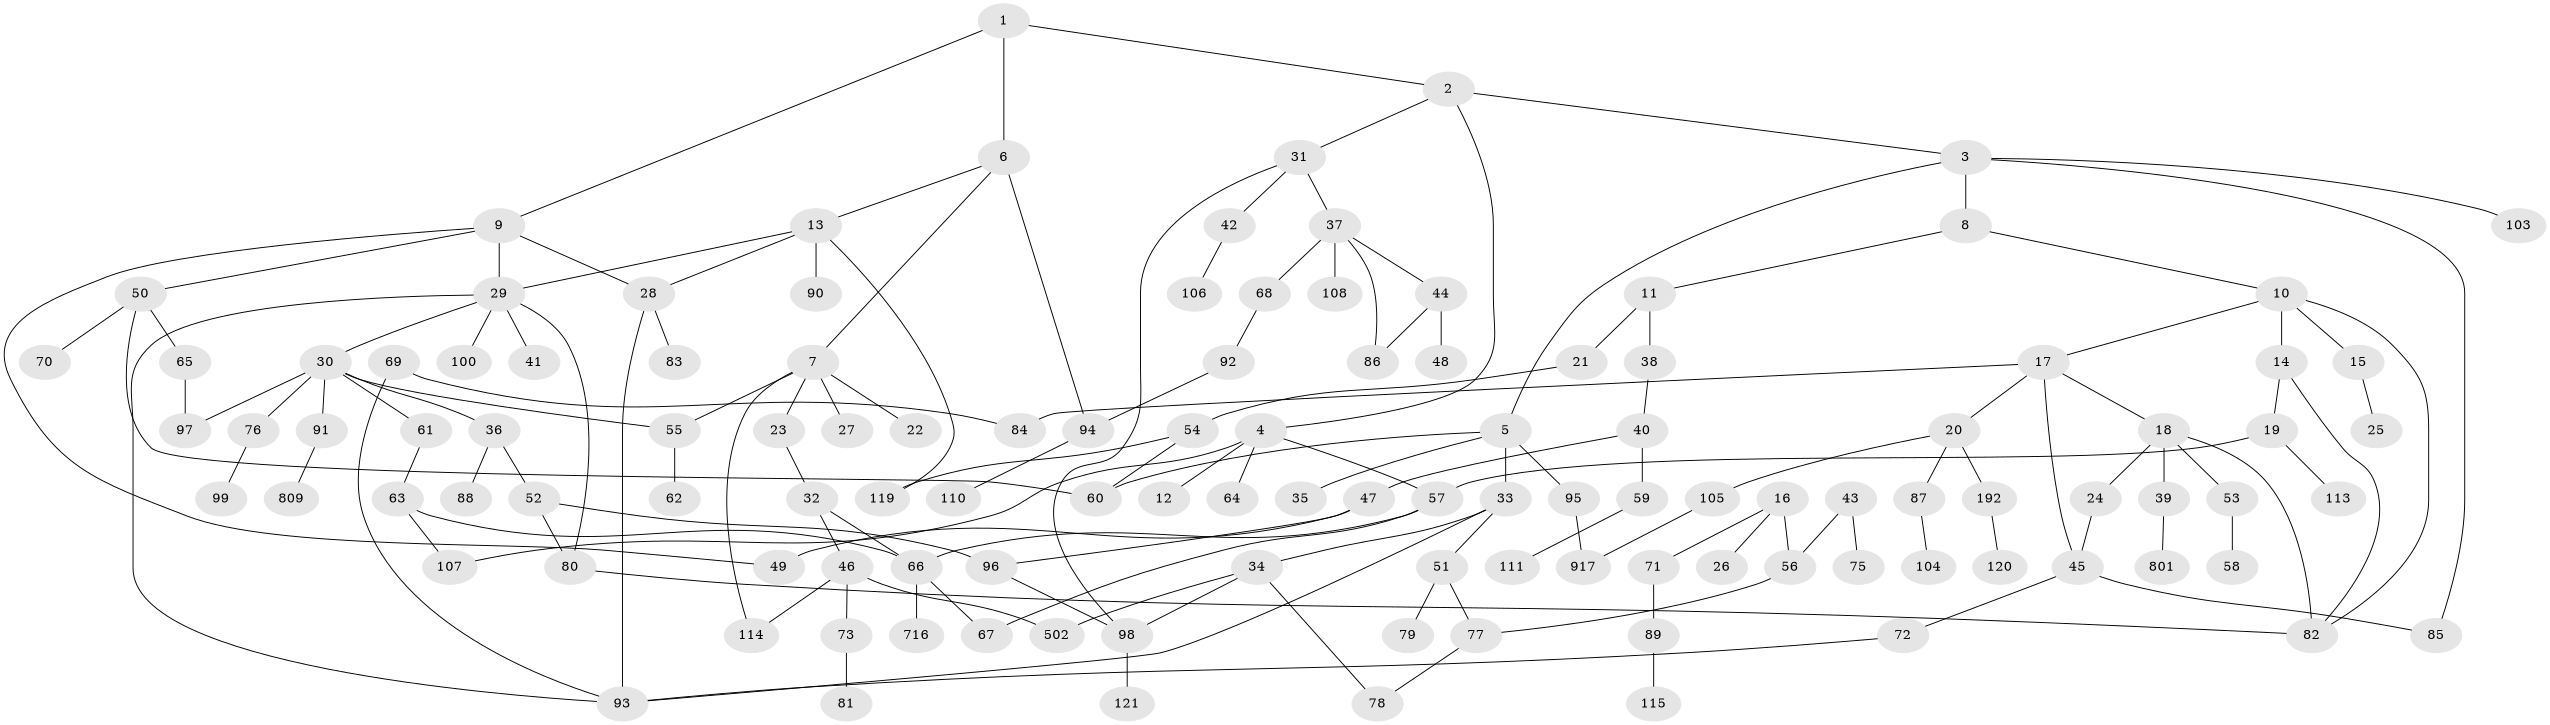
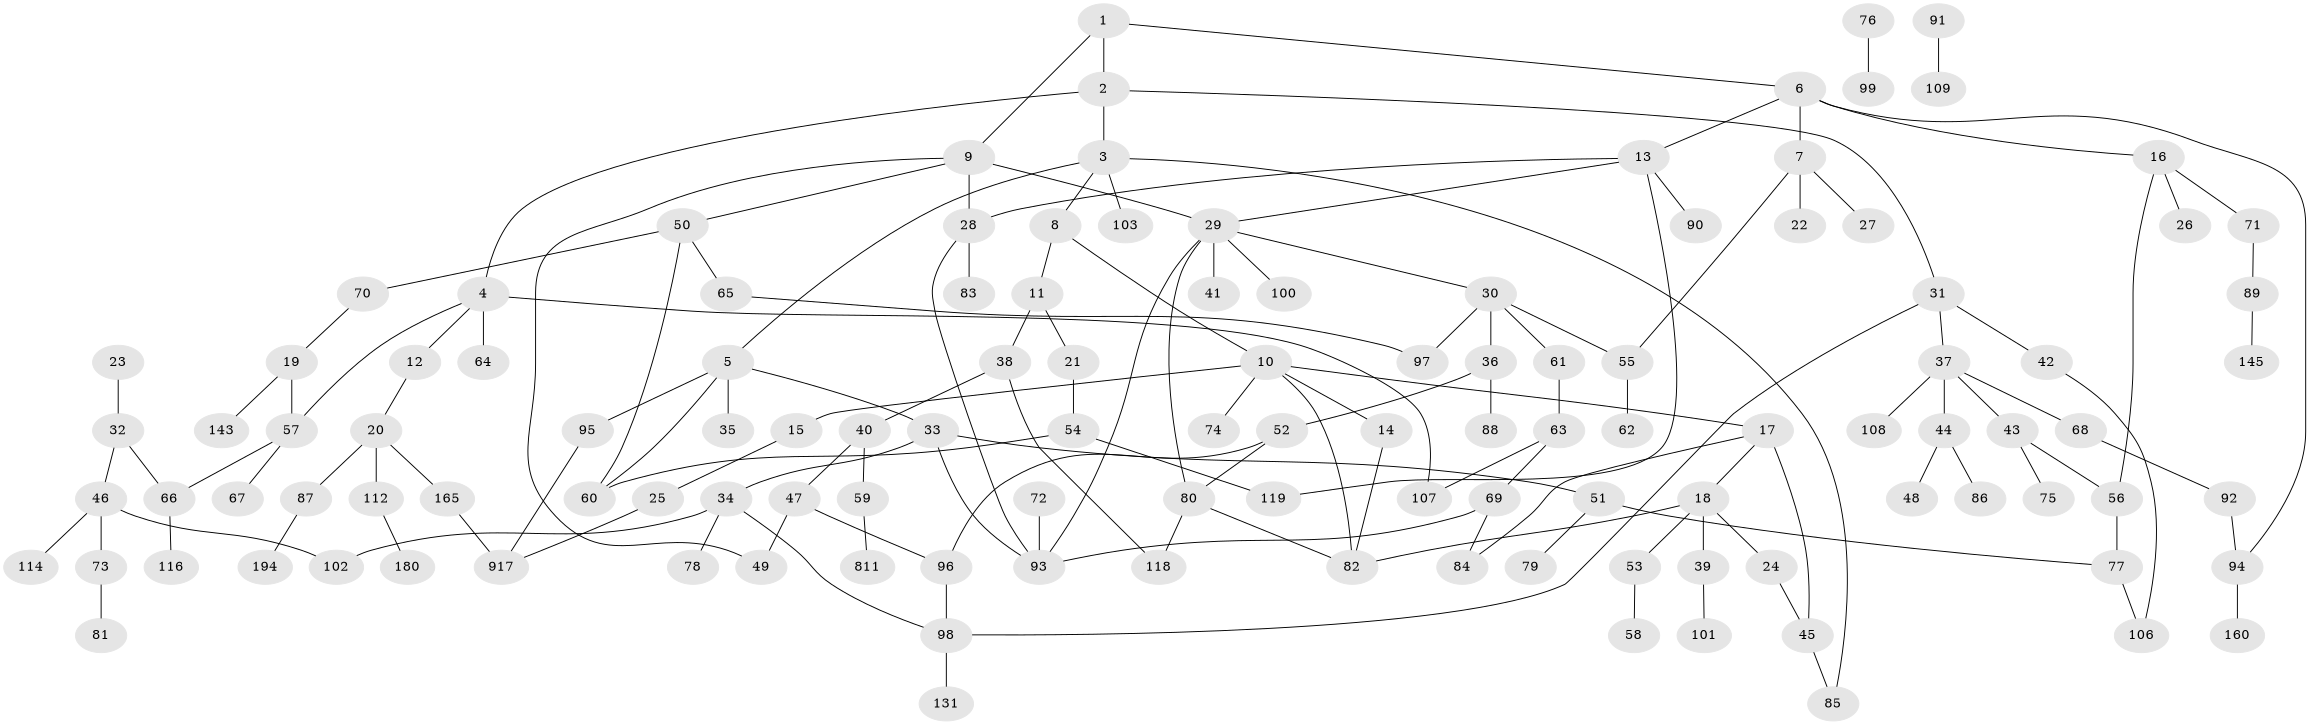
none -> (1975, 137)
(1374, 289) -> (1978, 396)
(2277, 396) -> (327, 328)
(290, 397) -> none
(324, 397) -> none
(796, 397) -> none
(1999, 397) -> (396, 397)
none -> (1214, 431)
(728, 484) -> none
(291, 499) -> (1939, 89)
(954, 499) -> (2237, 636)
(1712, 499) -> (447, 499)
(1989, 499) -> (376, 499)
(2339, 499) -> (222, 431)
(657, 533) -> (1527, 465)
none -> (567, 540)
none -> (1159, 567)
(1512, 567) -> (868, 567)
(1929, 567) -> (265, 567)
(2000, 567) -> (408, 567)
(2162, 567) -> (1704, 636)
(1991, 602) -> none
(960, 609) -> none
(917, 636) -> (171, 567)
(1057, 636) -> (336, 567)
(1425, 671) -> (2129, 601)
(1127, 704) -> (946, 704)
(1654, 704) -> (2252, 362)
